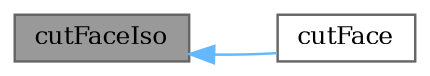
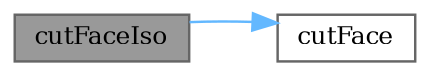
(246, 54) -> (221, 22)
